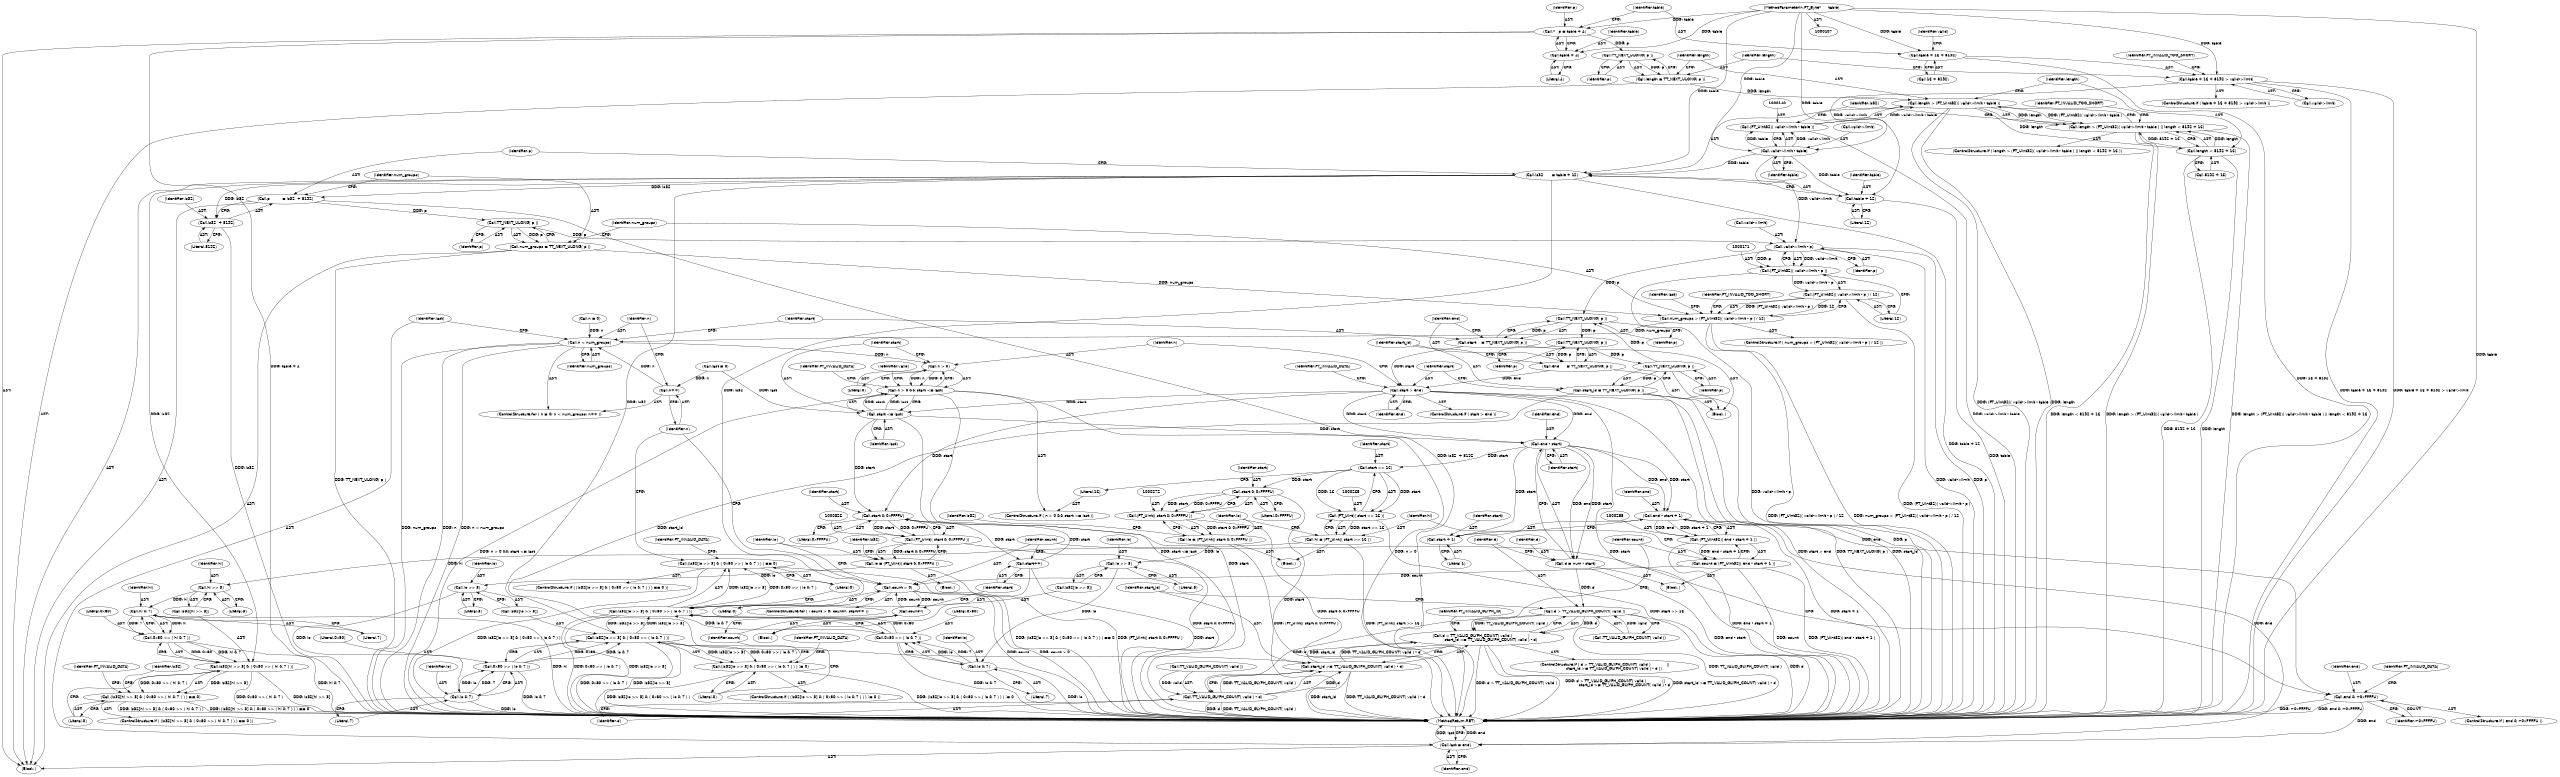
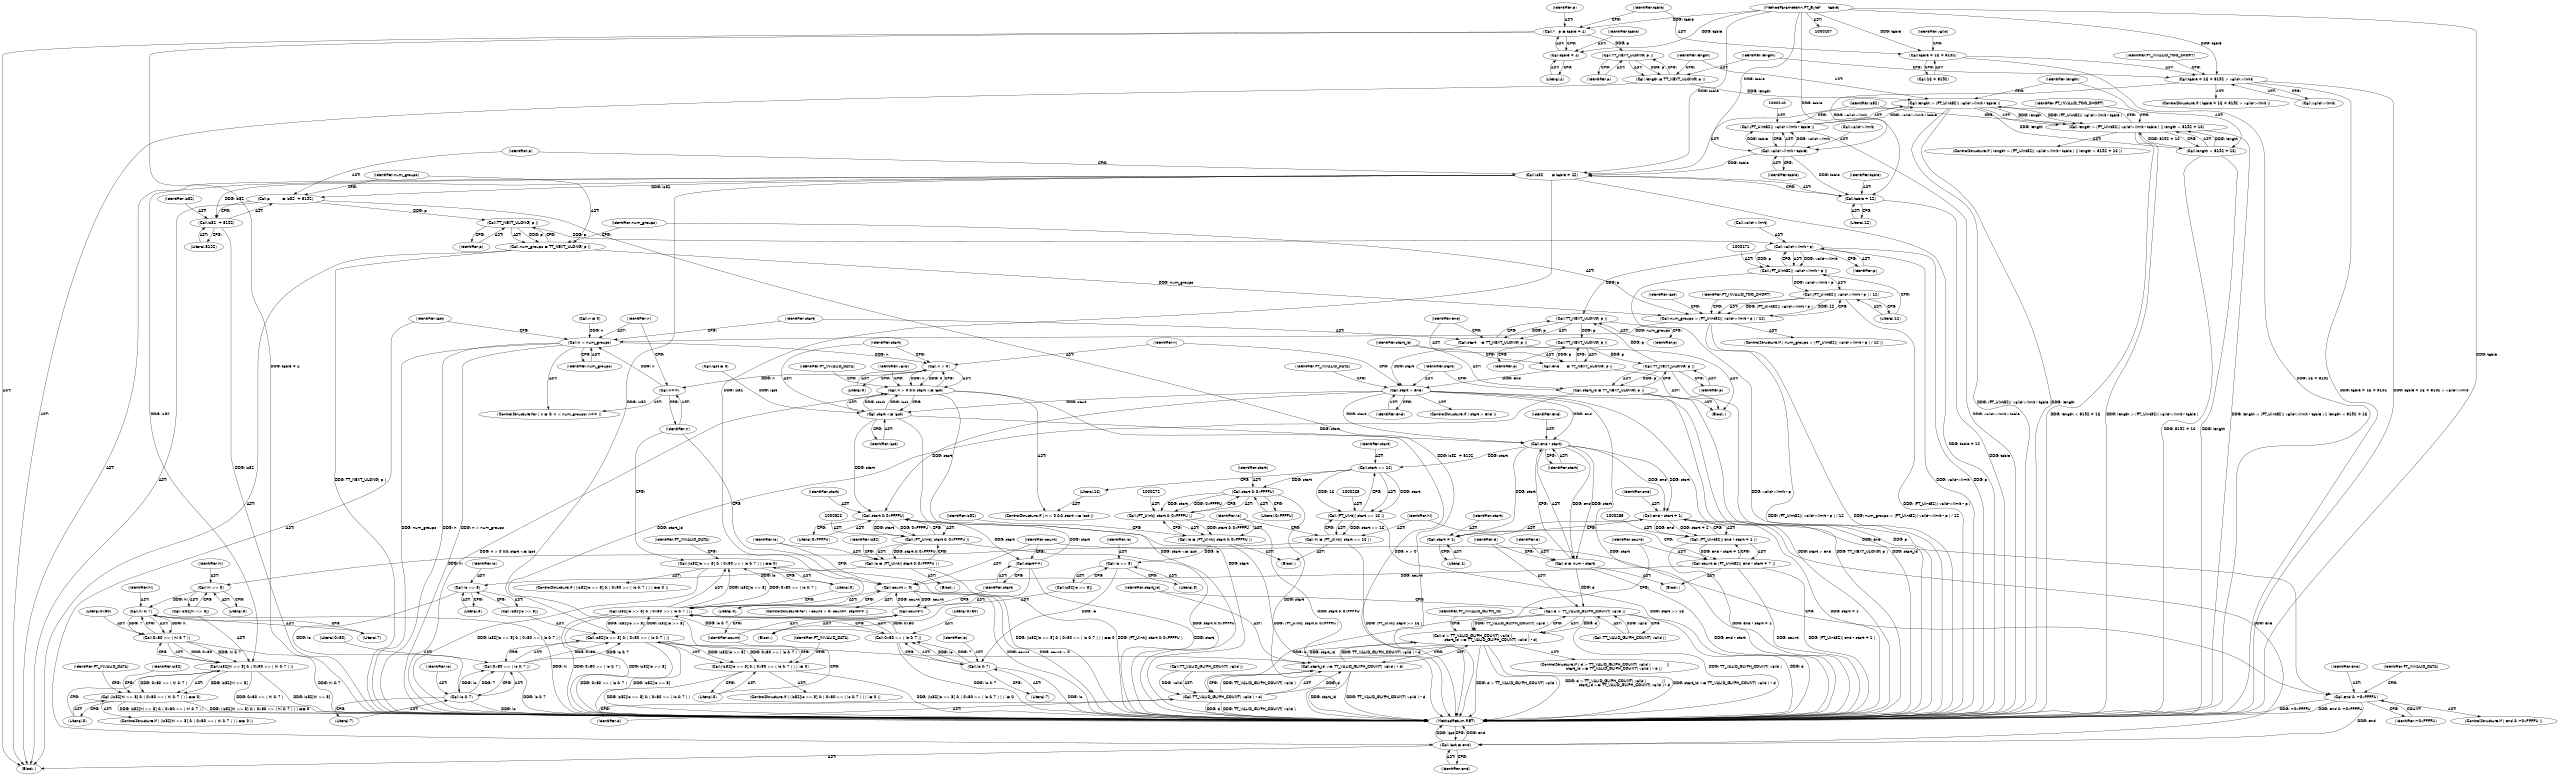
(2211, 175) -> none
(1792, 188) -> none
(693, 378) -> (806, 374)
(1734, 564) -> (1734, 564)
